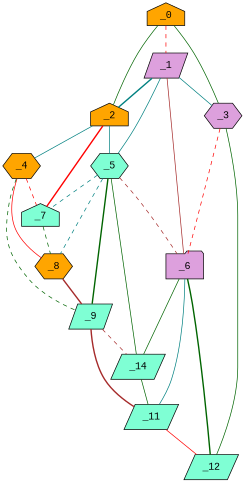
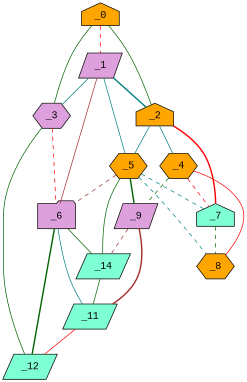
(109, 166) -> (128, 166)
(72, 292) -> none
(91, 317) -> (136, 216)
